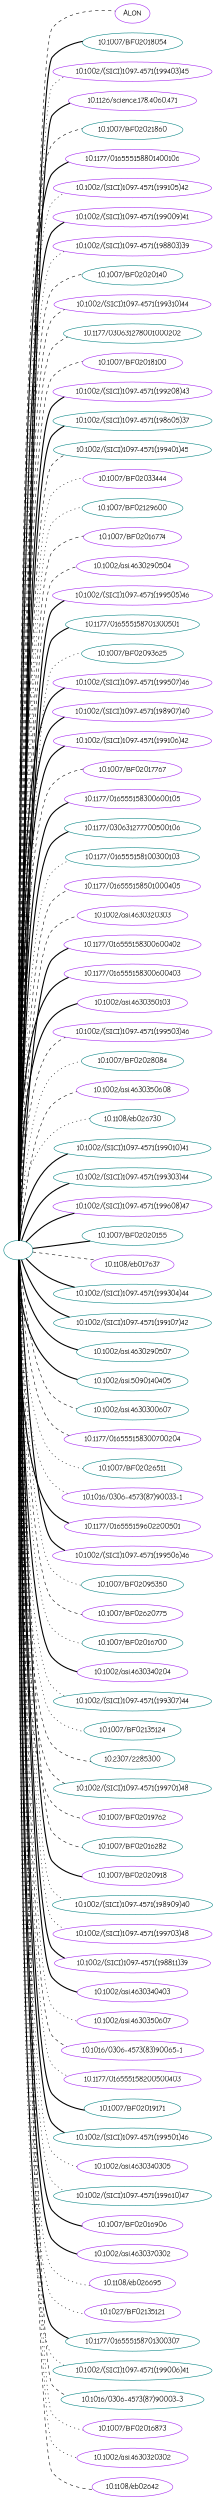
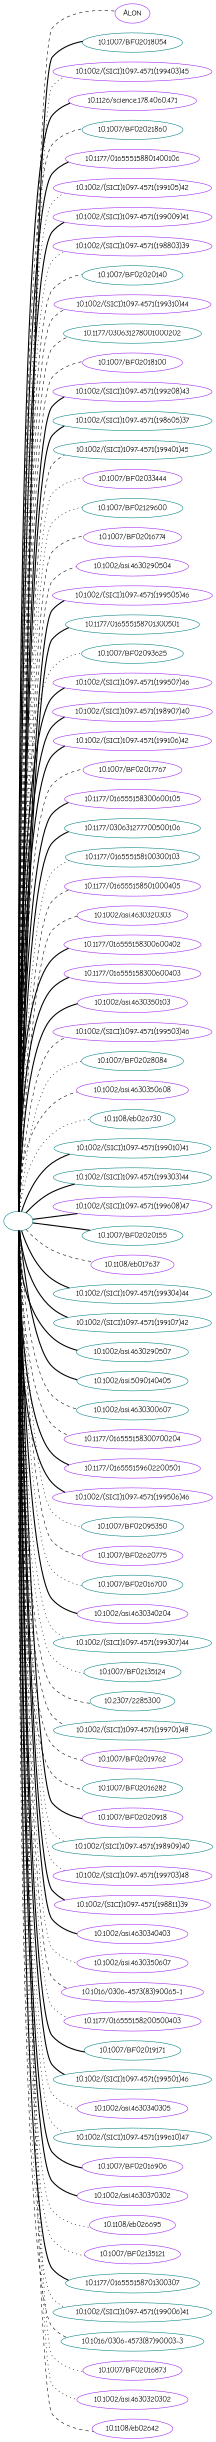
(132, 1468) -> none
(132, 1498) -> none
(132, 2312) -> (132, 2254)
